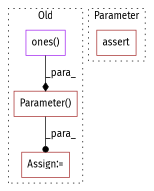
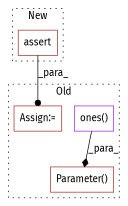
(117, 16) -> (38, 16)
(46, 131) -> (38, 78)
